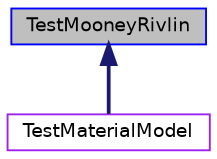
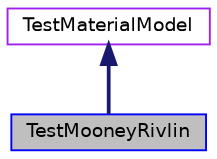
(109, 89) -> (109, 89)
